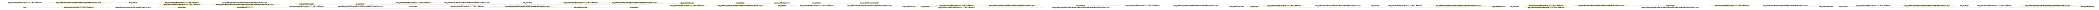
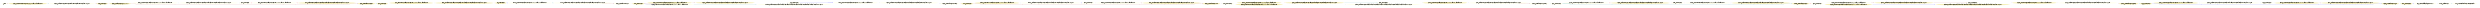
none -> (1817, 4)
